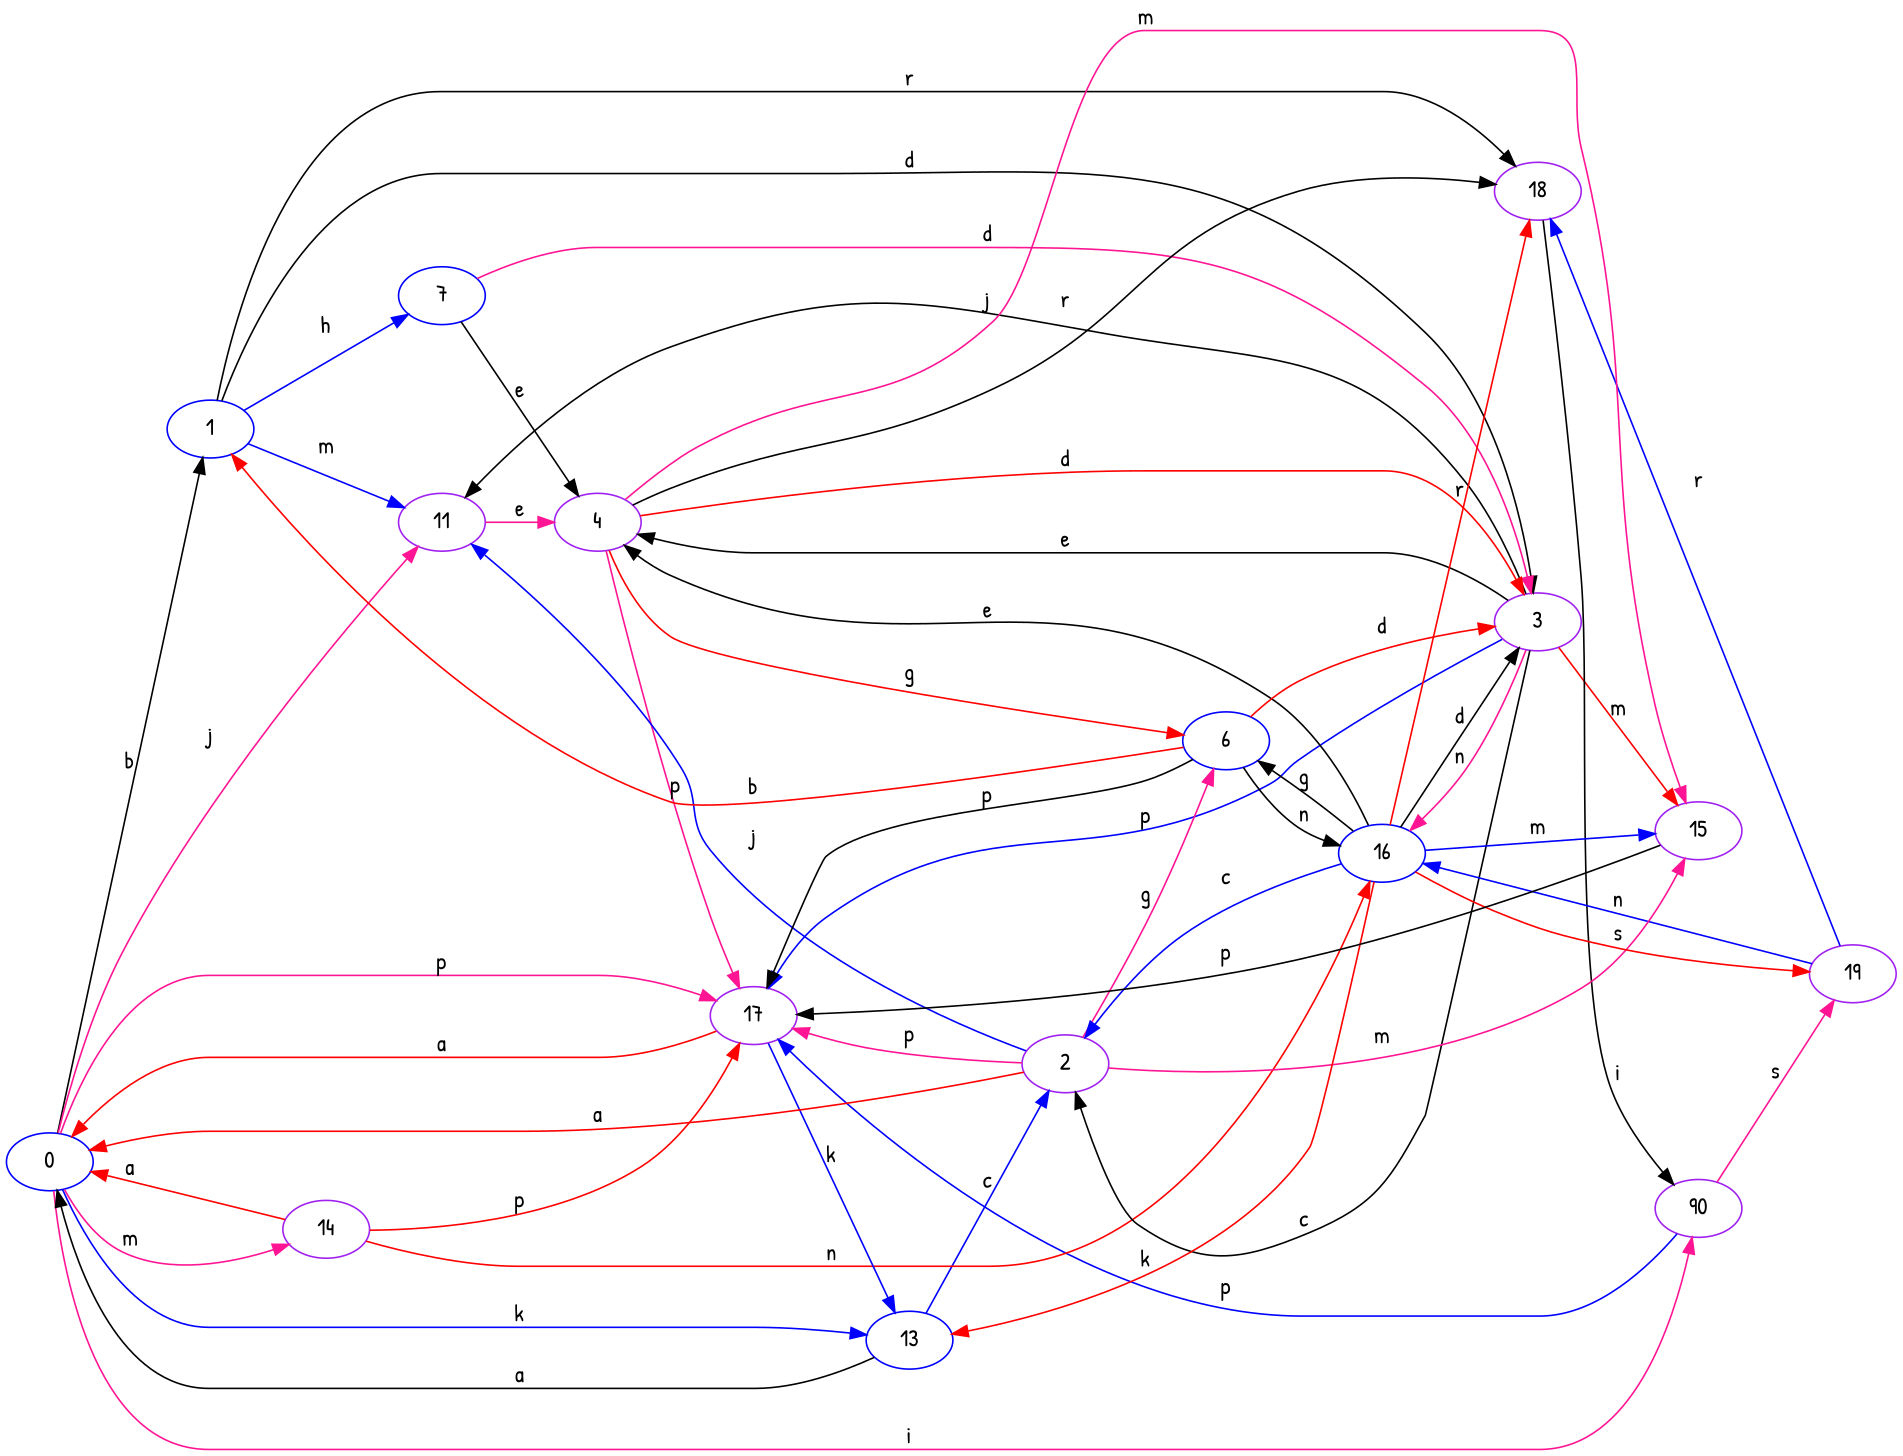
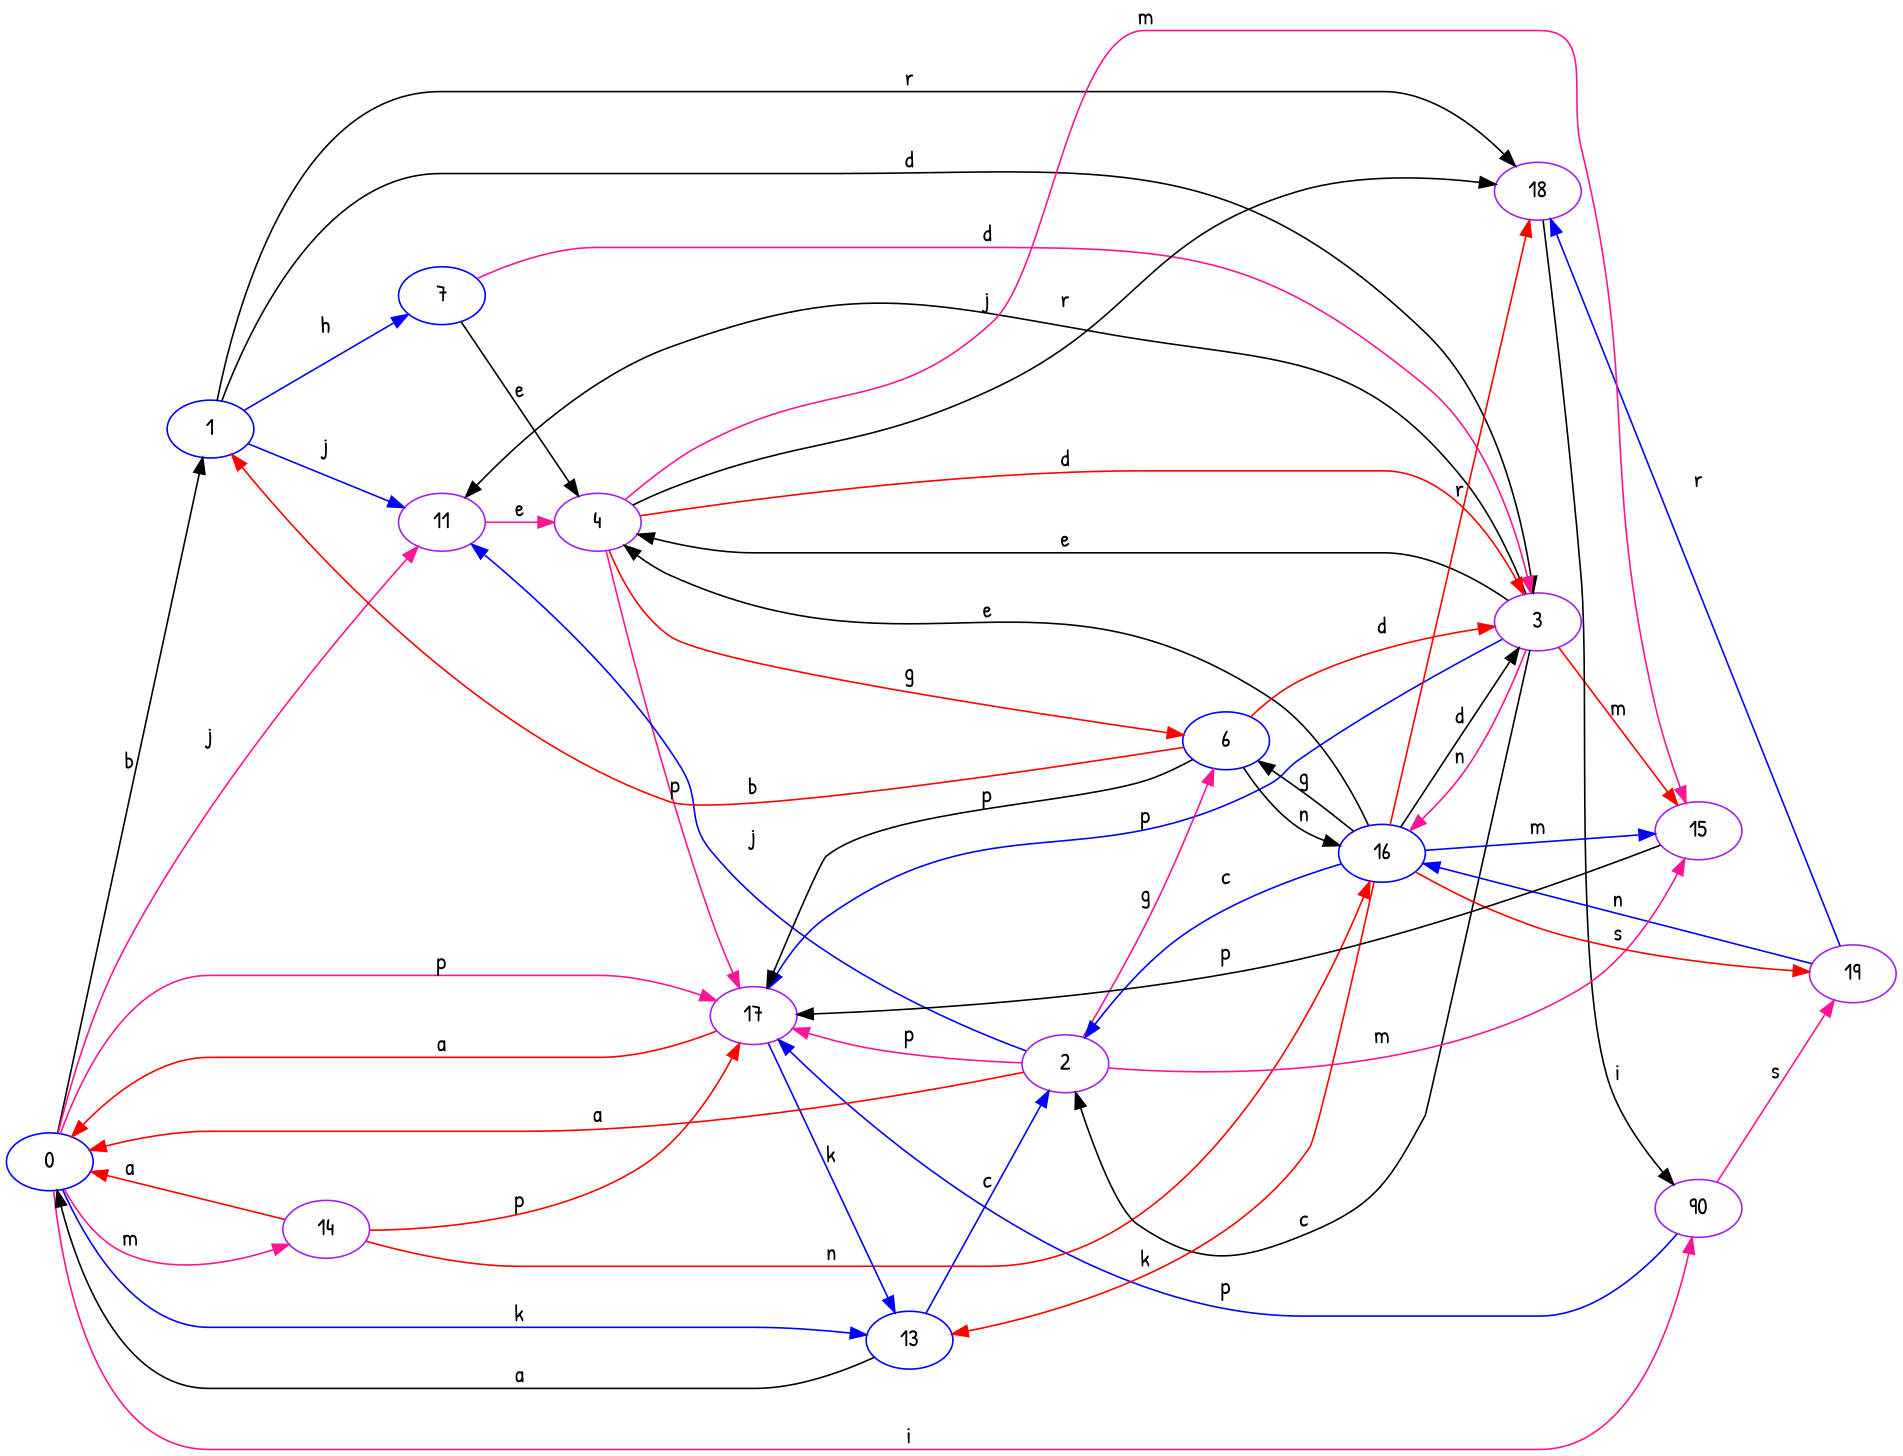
(326, 448) -> (326, 448)
